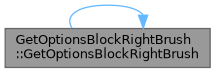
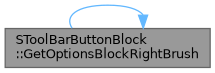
(108, 48) -> (108, 48)
